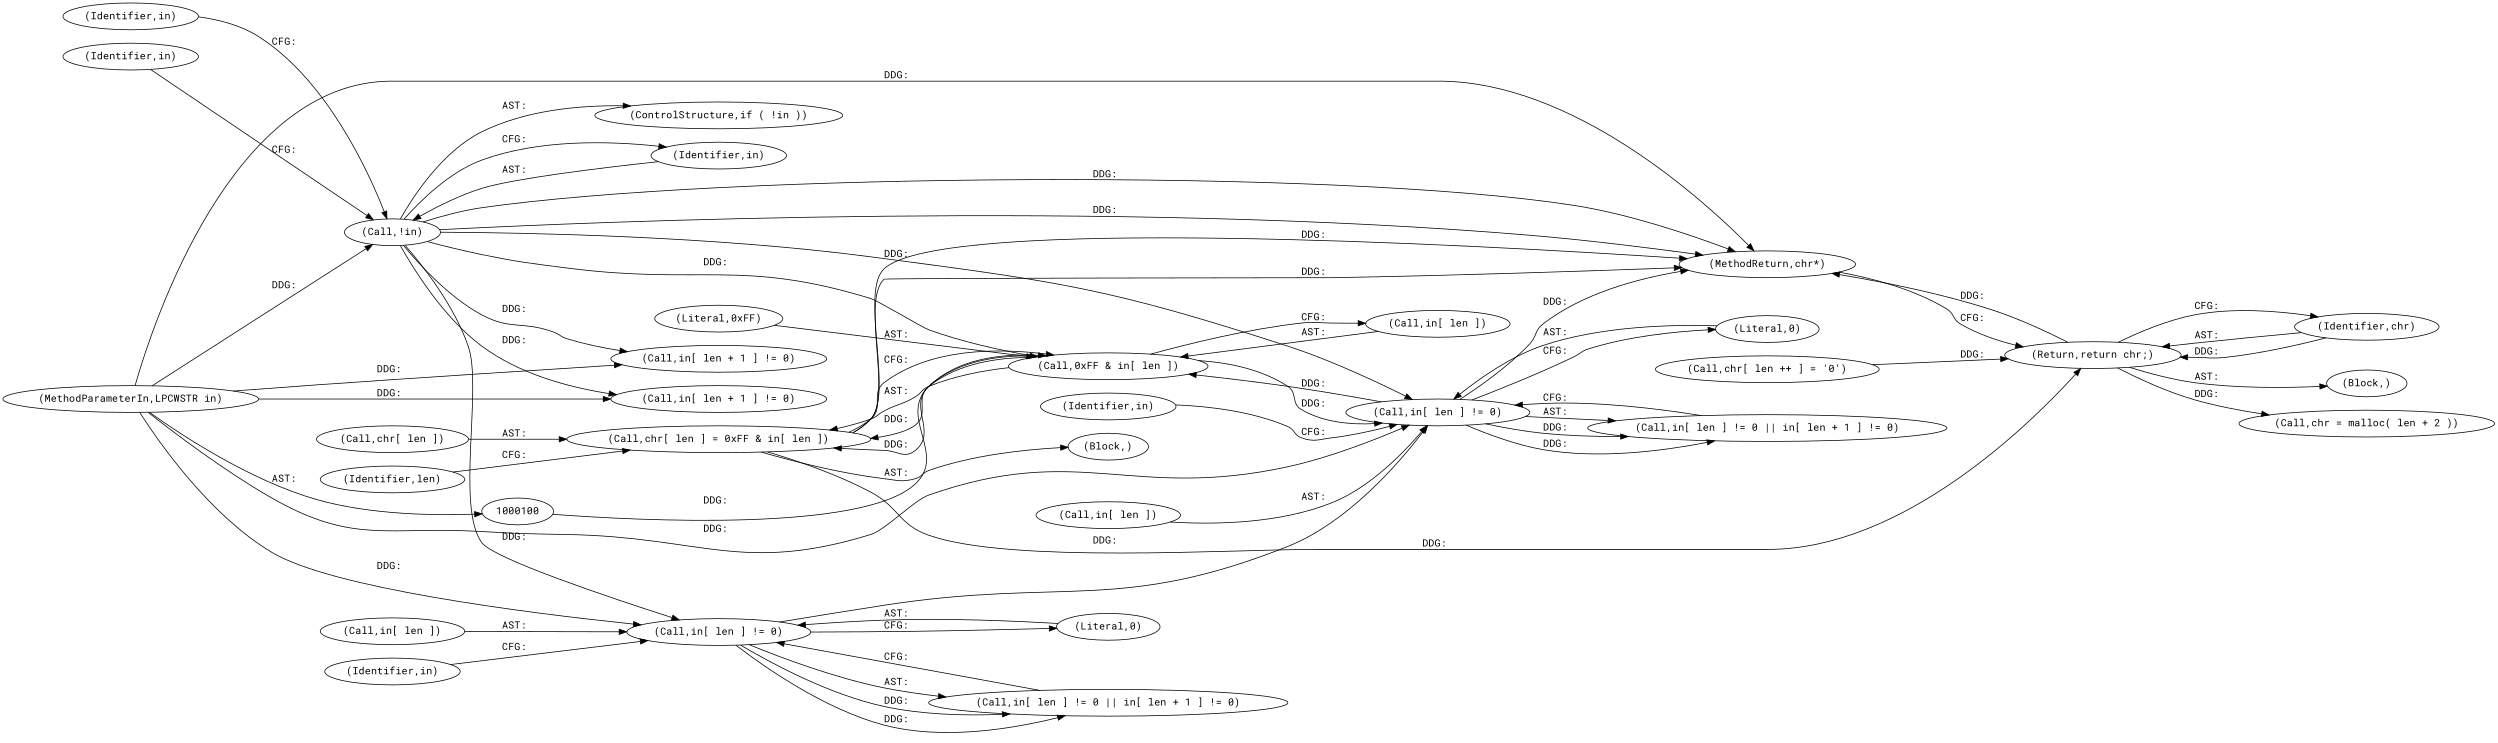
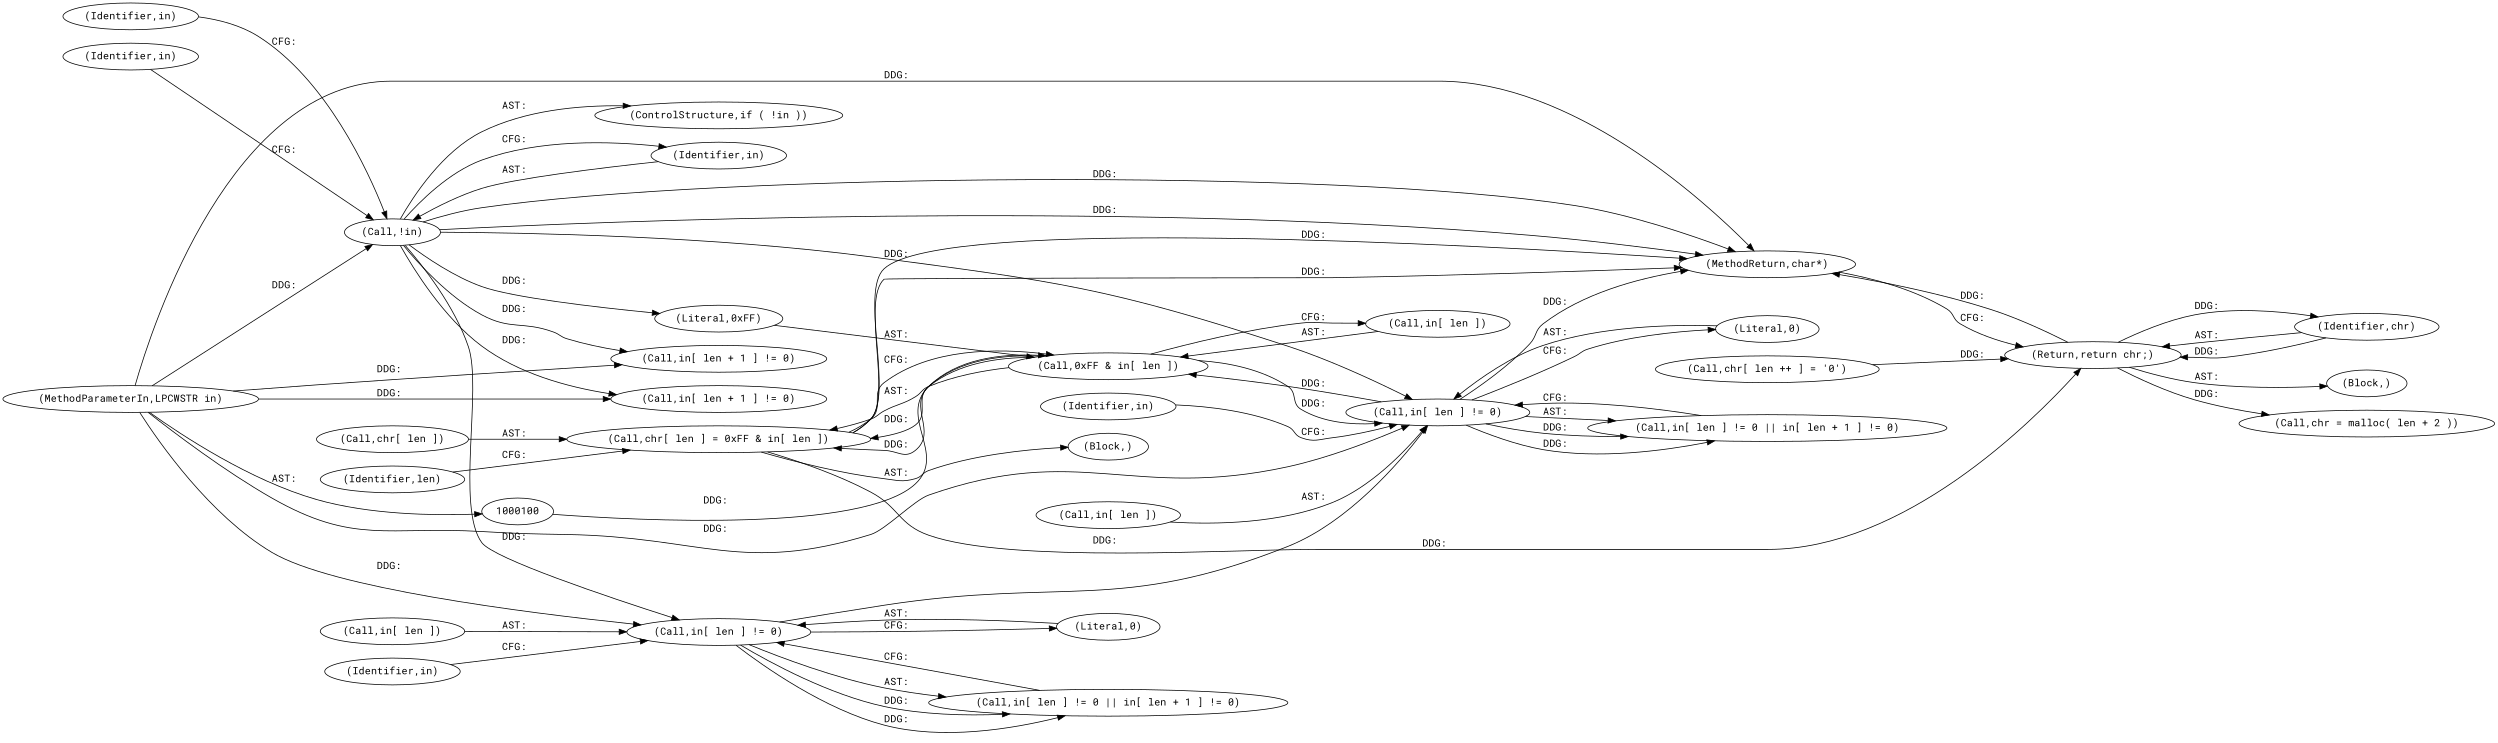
(1767, 264) -> (1767, 264)
(734, 275) -> (525, 297)
(2210, 306) -> (2210, 306)
